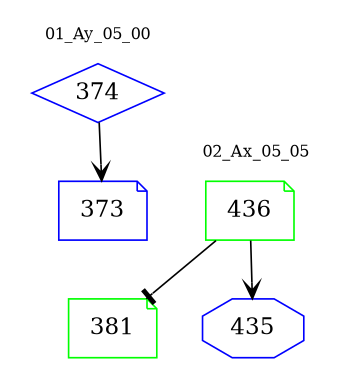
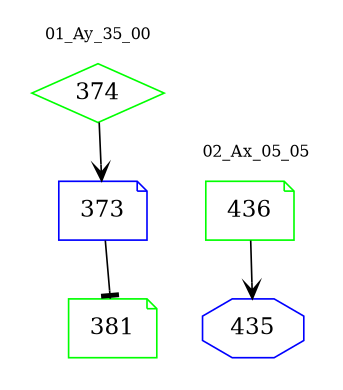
(98, 35) -> (98, 35)
(98, 93) -> (98, 93)
(200, 254) -> (107, 266)
